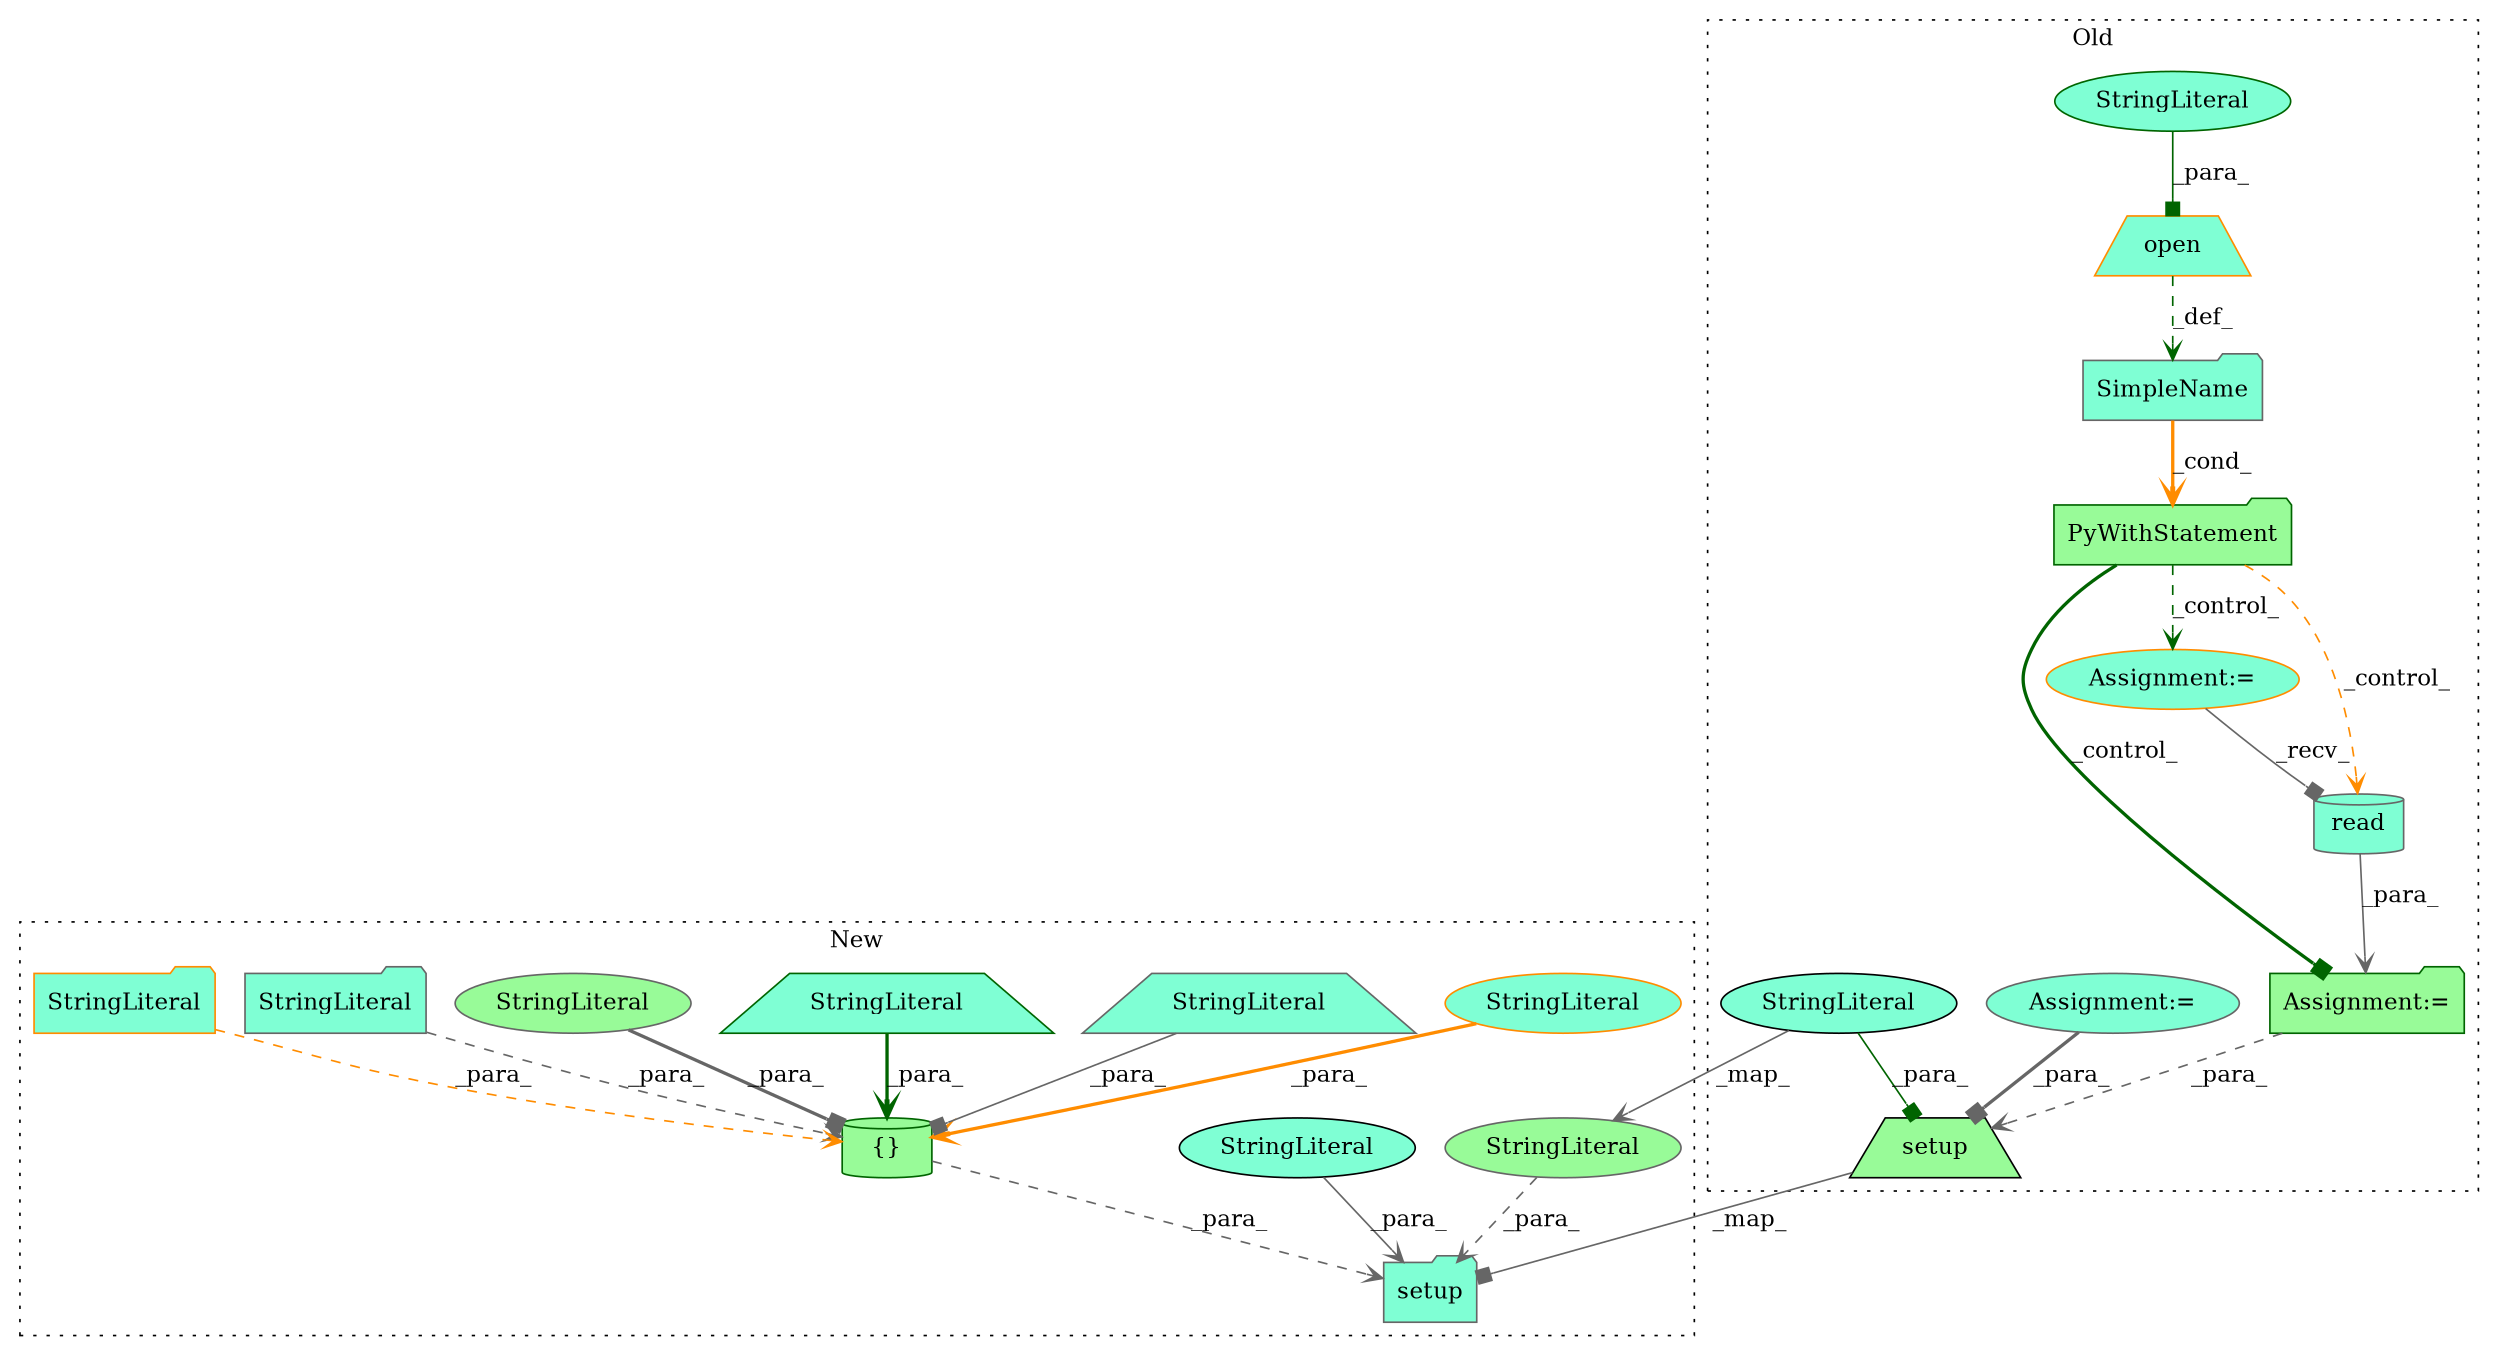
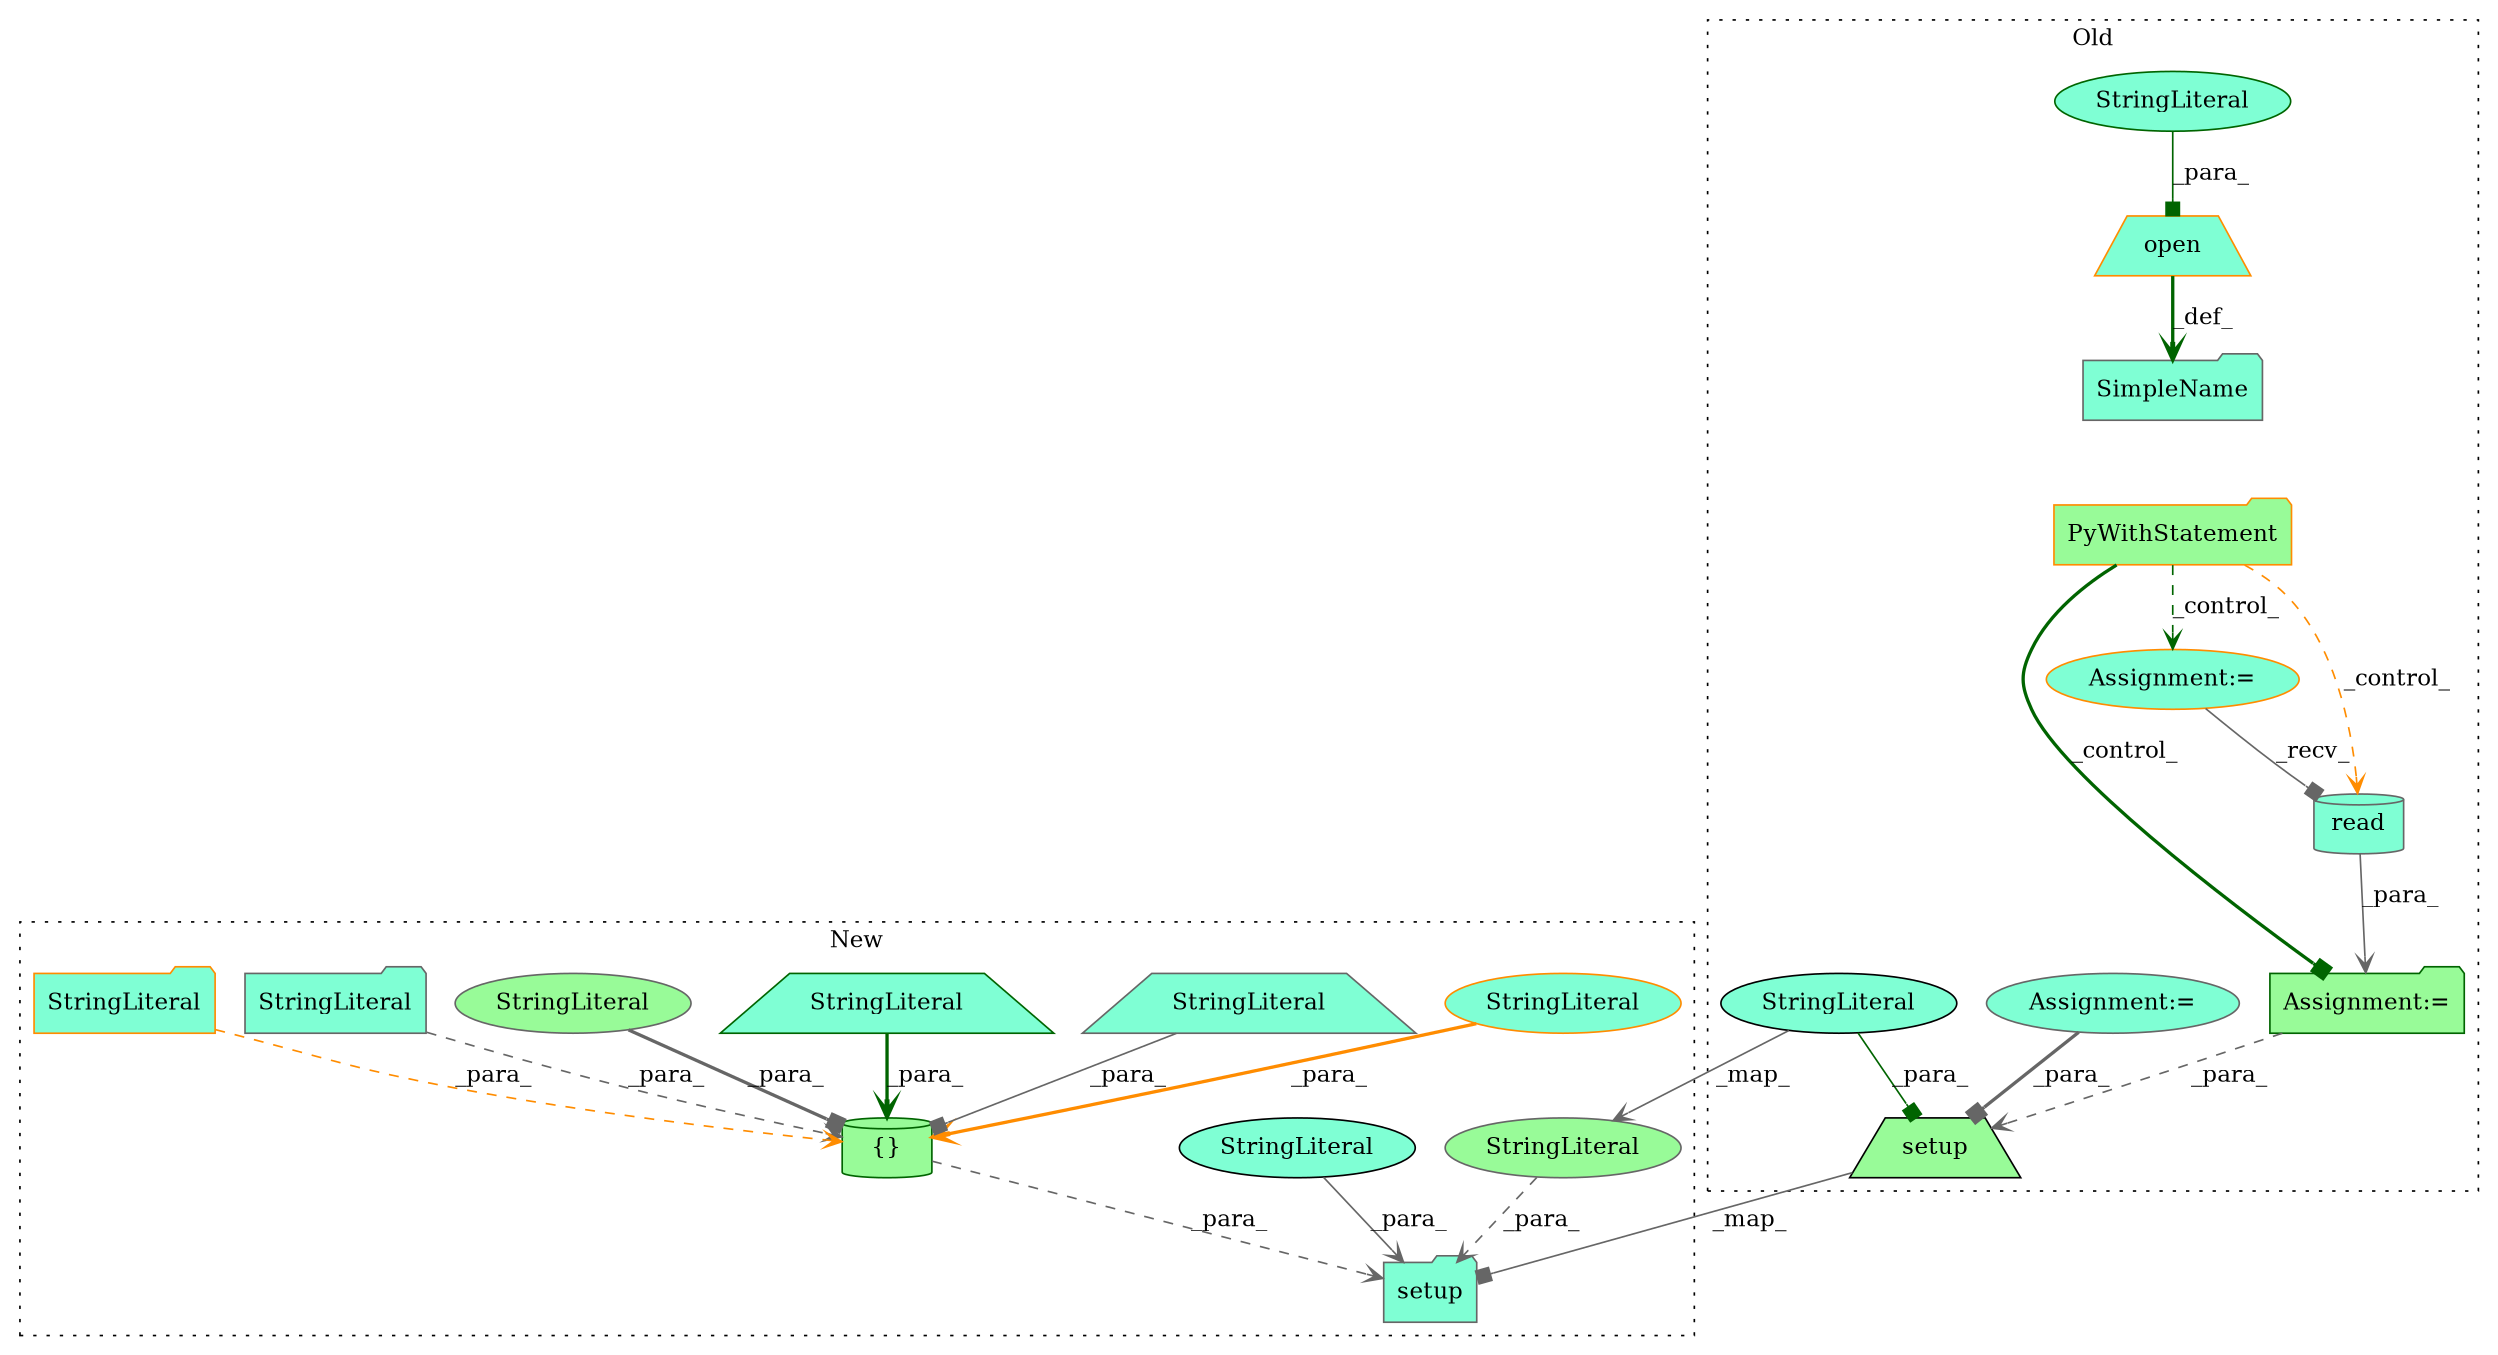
(2173, 310) -> (2173, 310)
(2173, 454) -> none
(2173, 535) -> (2173, 535)
